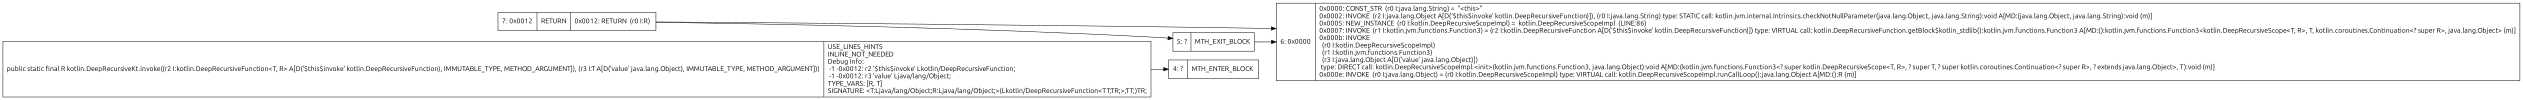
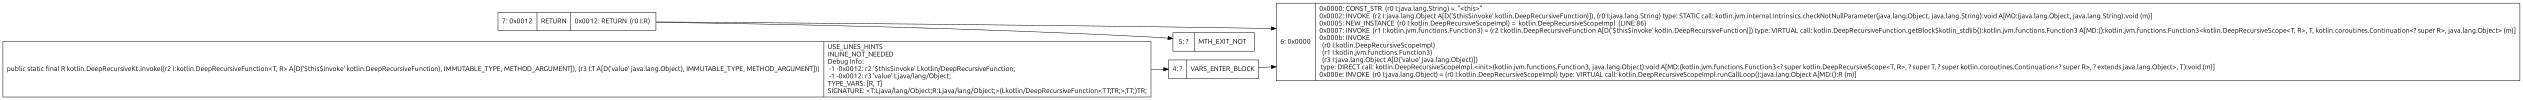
(1223, 42) -> (1222, 42)
(1263, 42) -> (1265, 67)
(1222, 69) -> (1223, 69)
